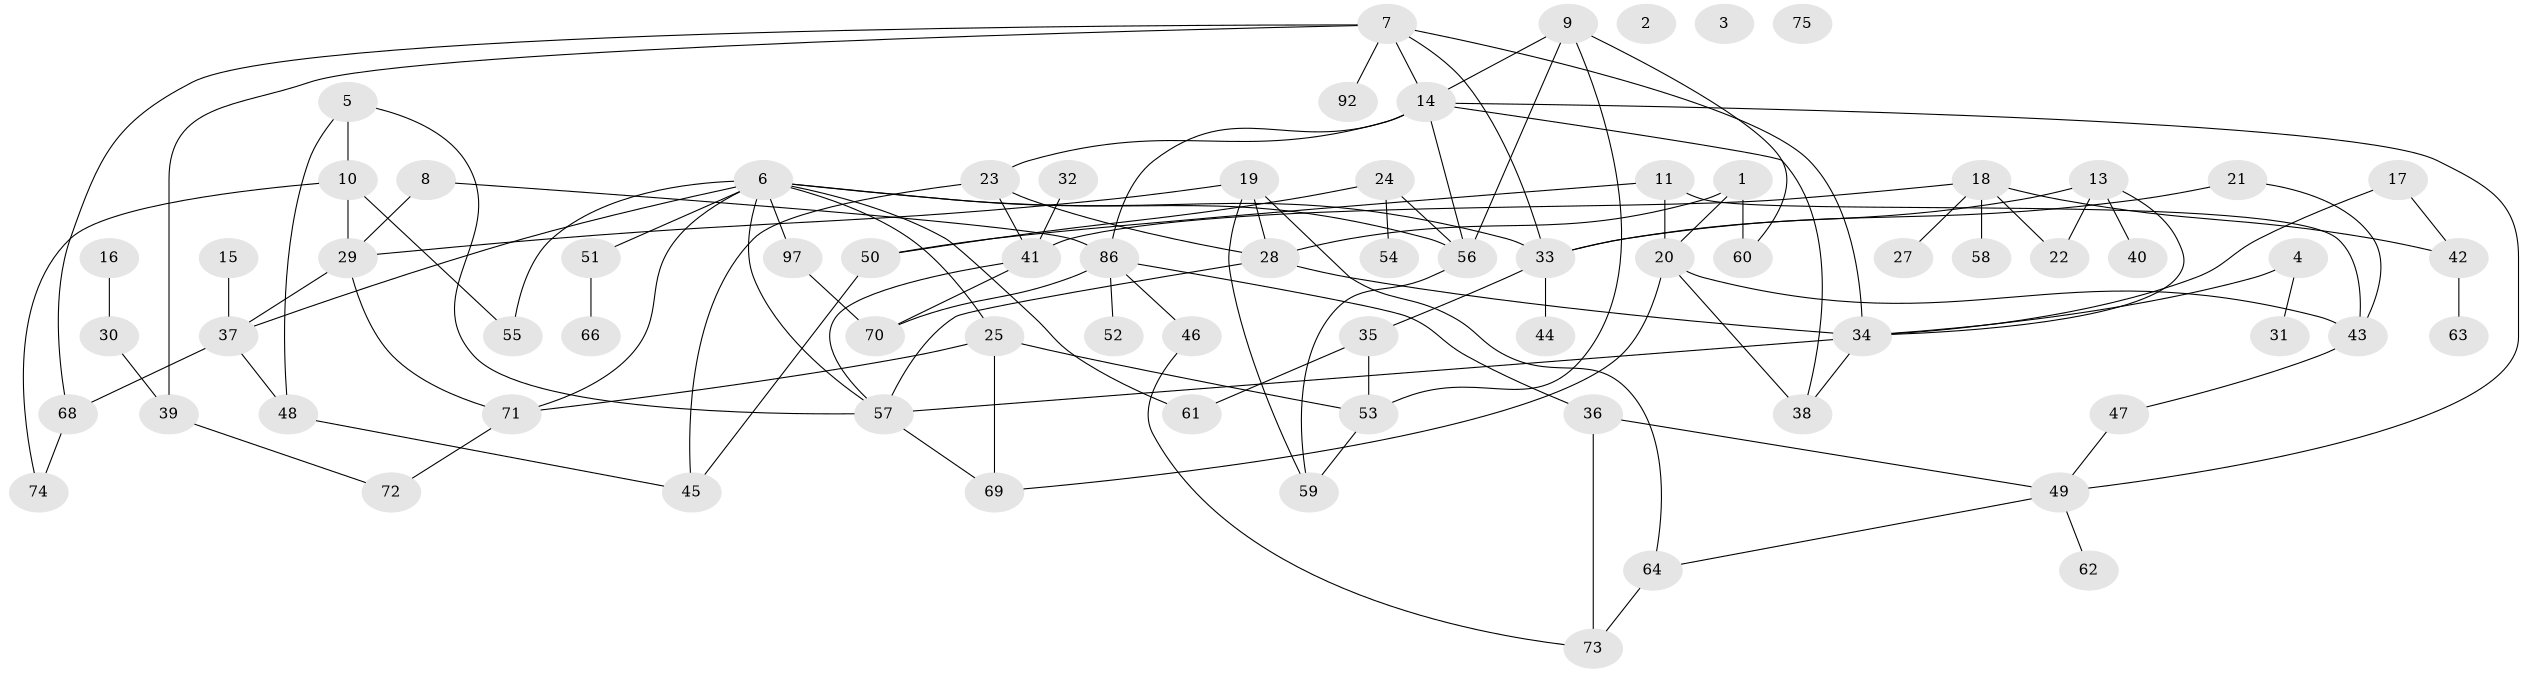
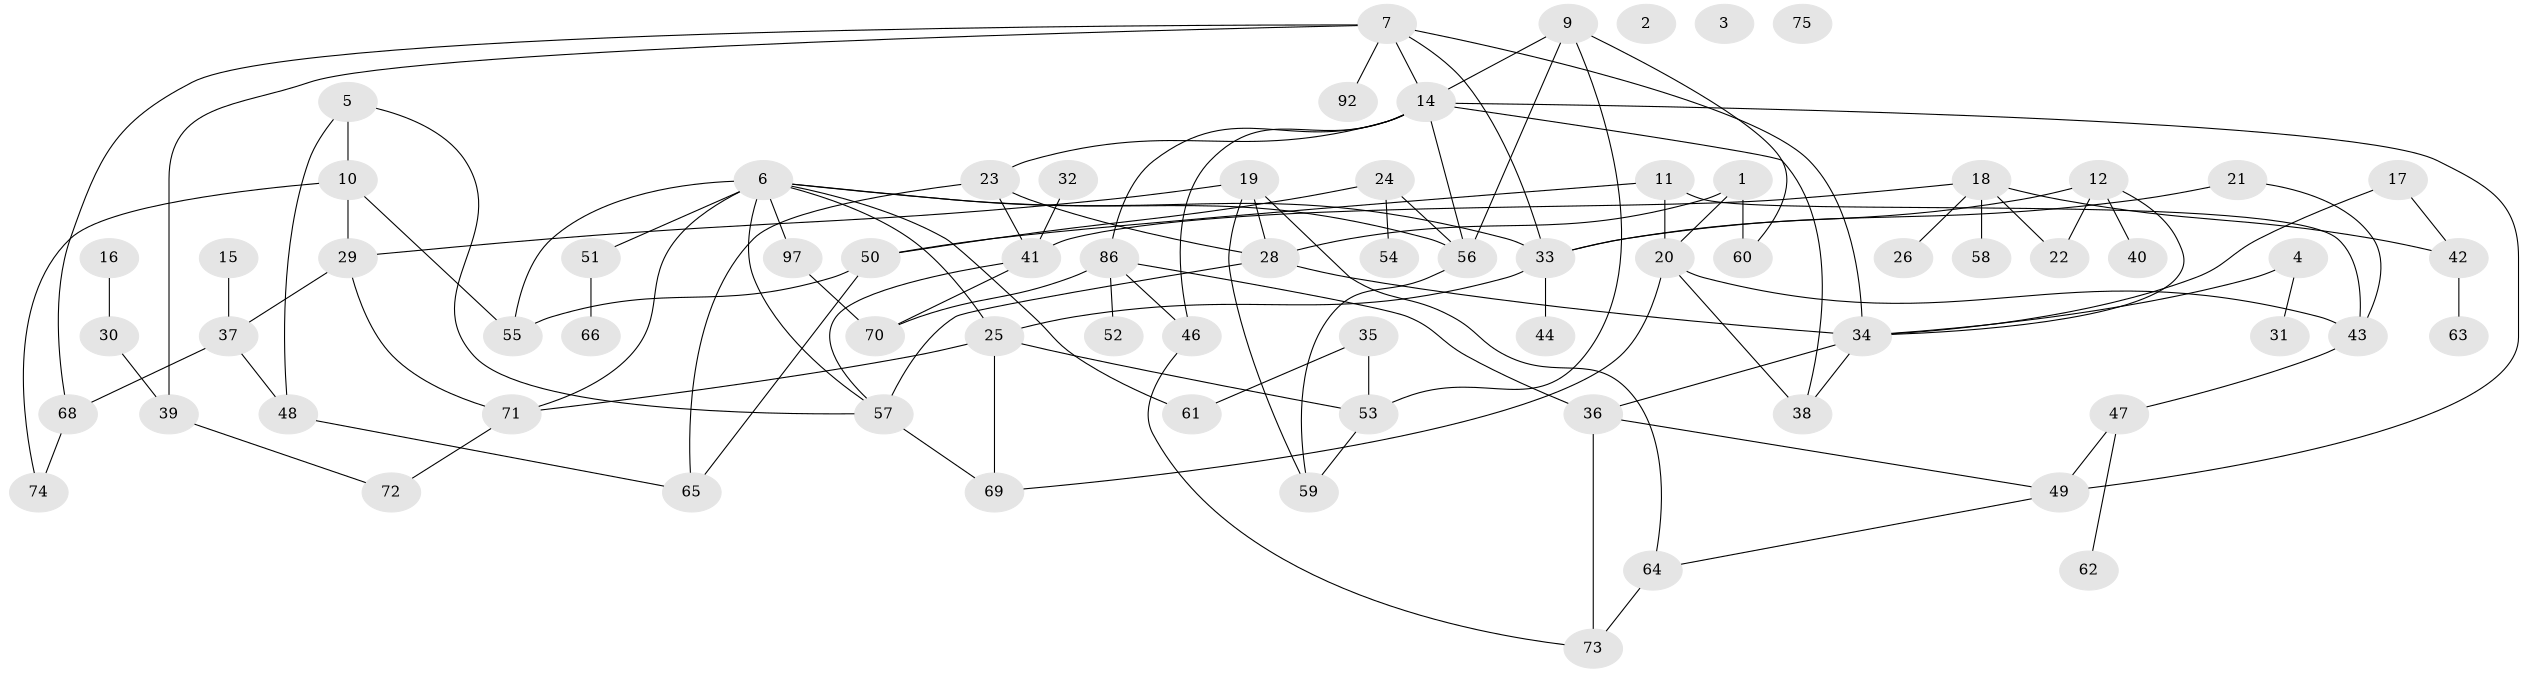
none -> (1219, 153)
(426, 180) -> none
(2099, 180) -> (2099, 180)
(480, 251) -> none
(1903, 258) -> (1903, 258)
none -> (692, 297)
(1452, 301) -> (1273, 305)
(1396, 374) -> (1728, 375)
(692, 492) -> (692, 492)
(2074, 531) -> (2104, 495)
